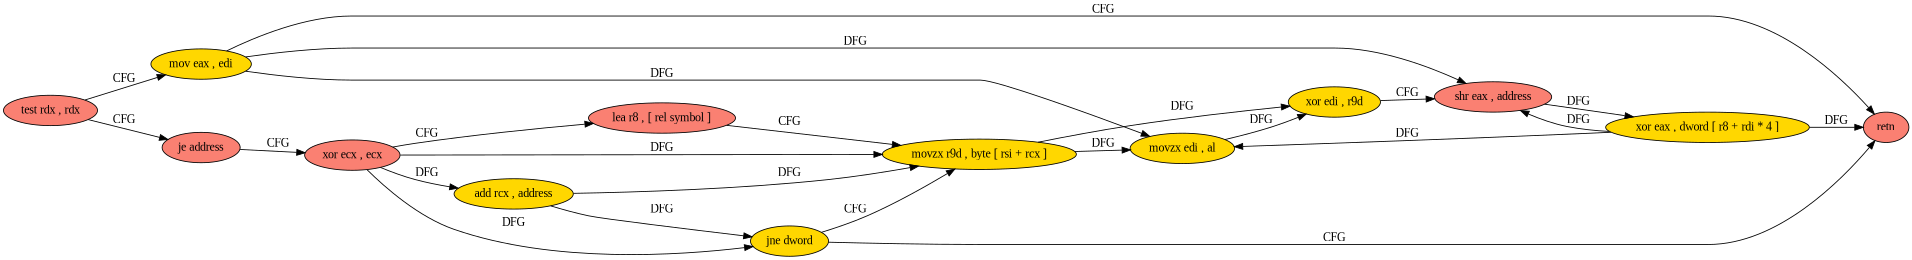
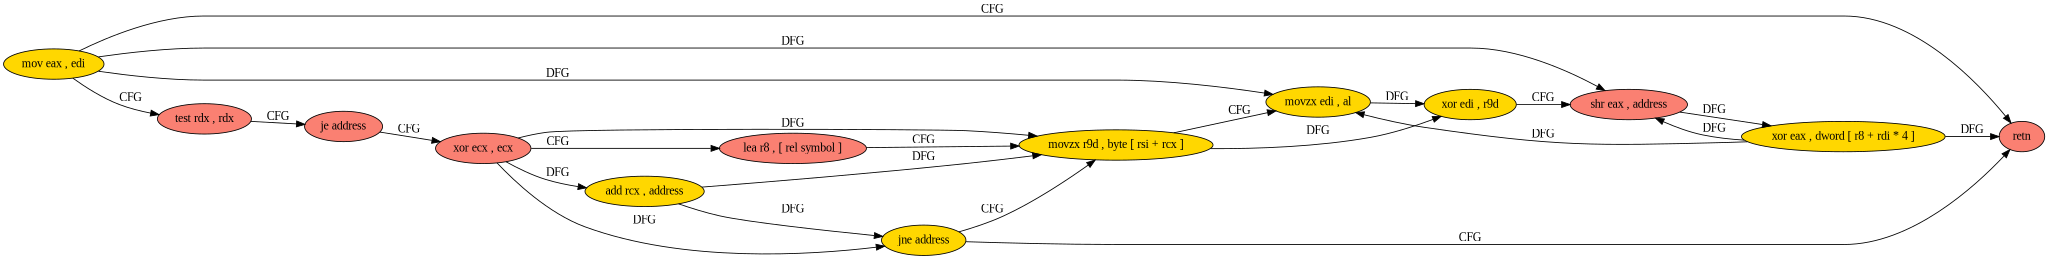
(121, 89) -> (110, 100)
(1103, 144) -> (1240, 111)
(790, 241) -> (924, 240)
